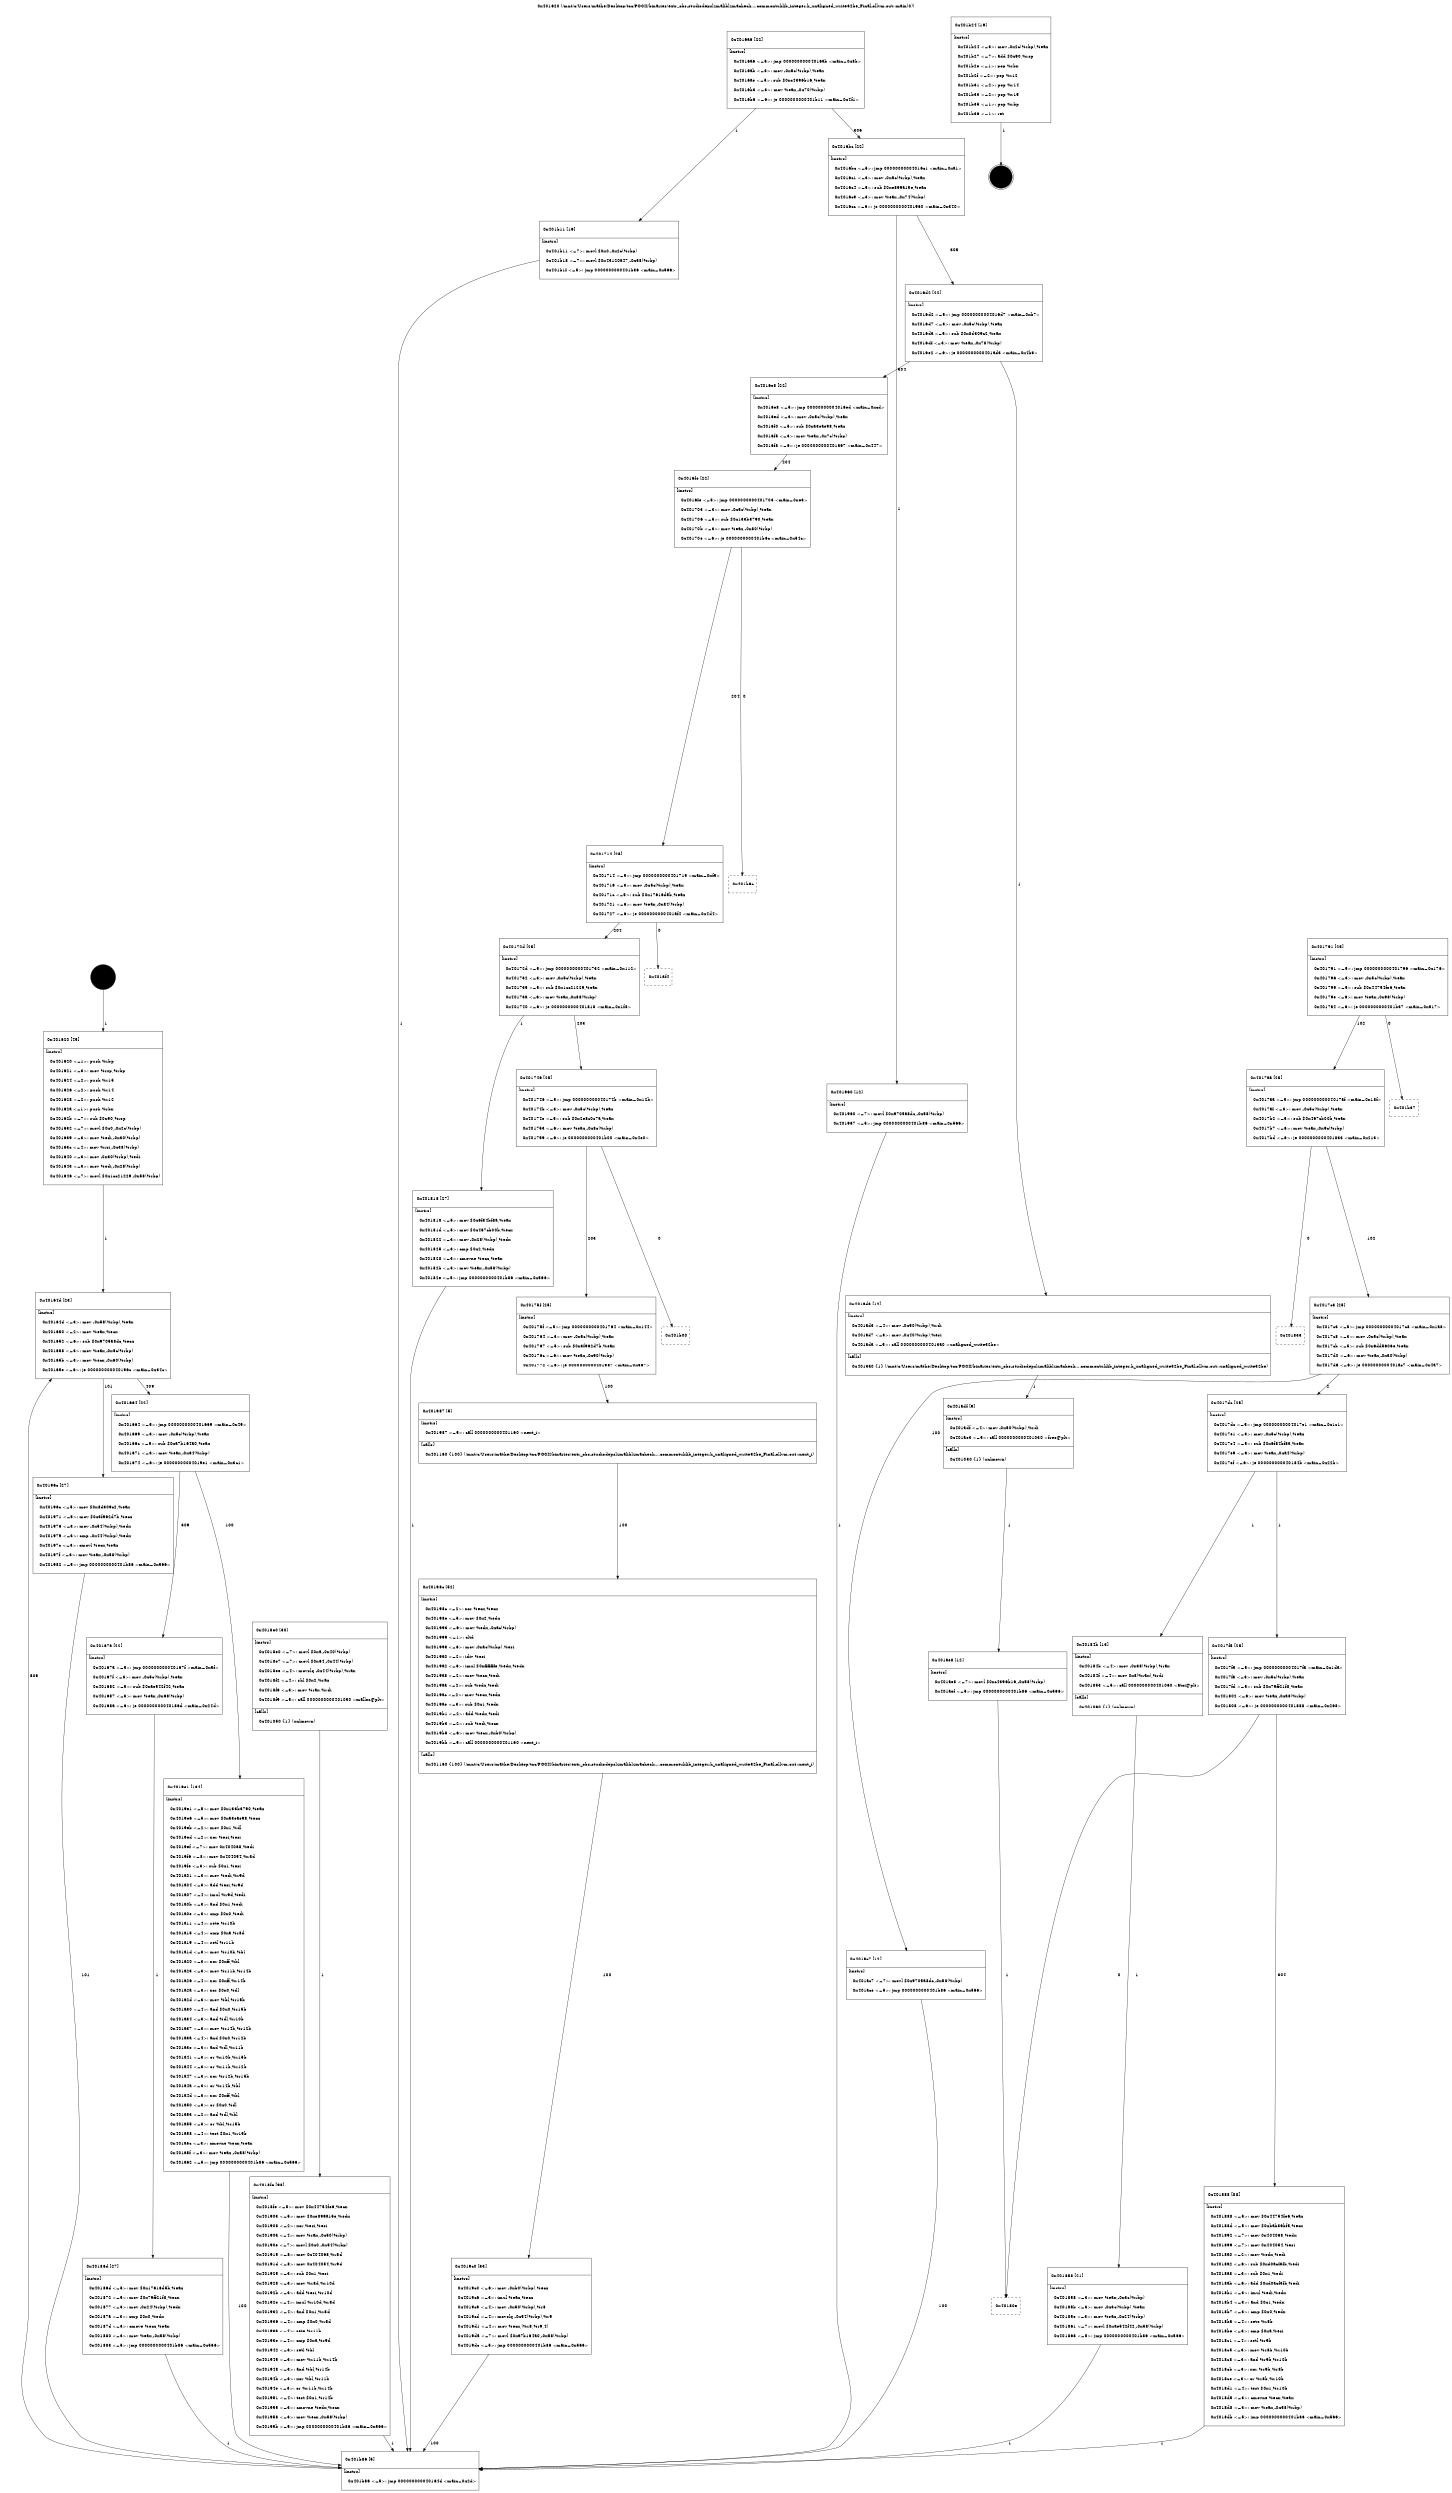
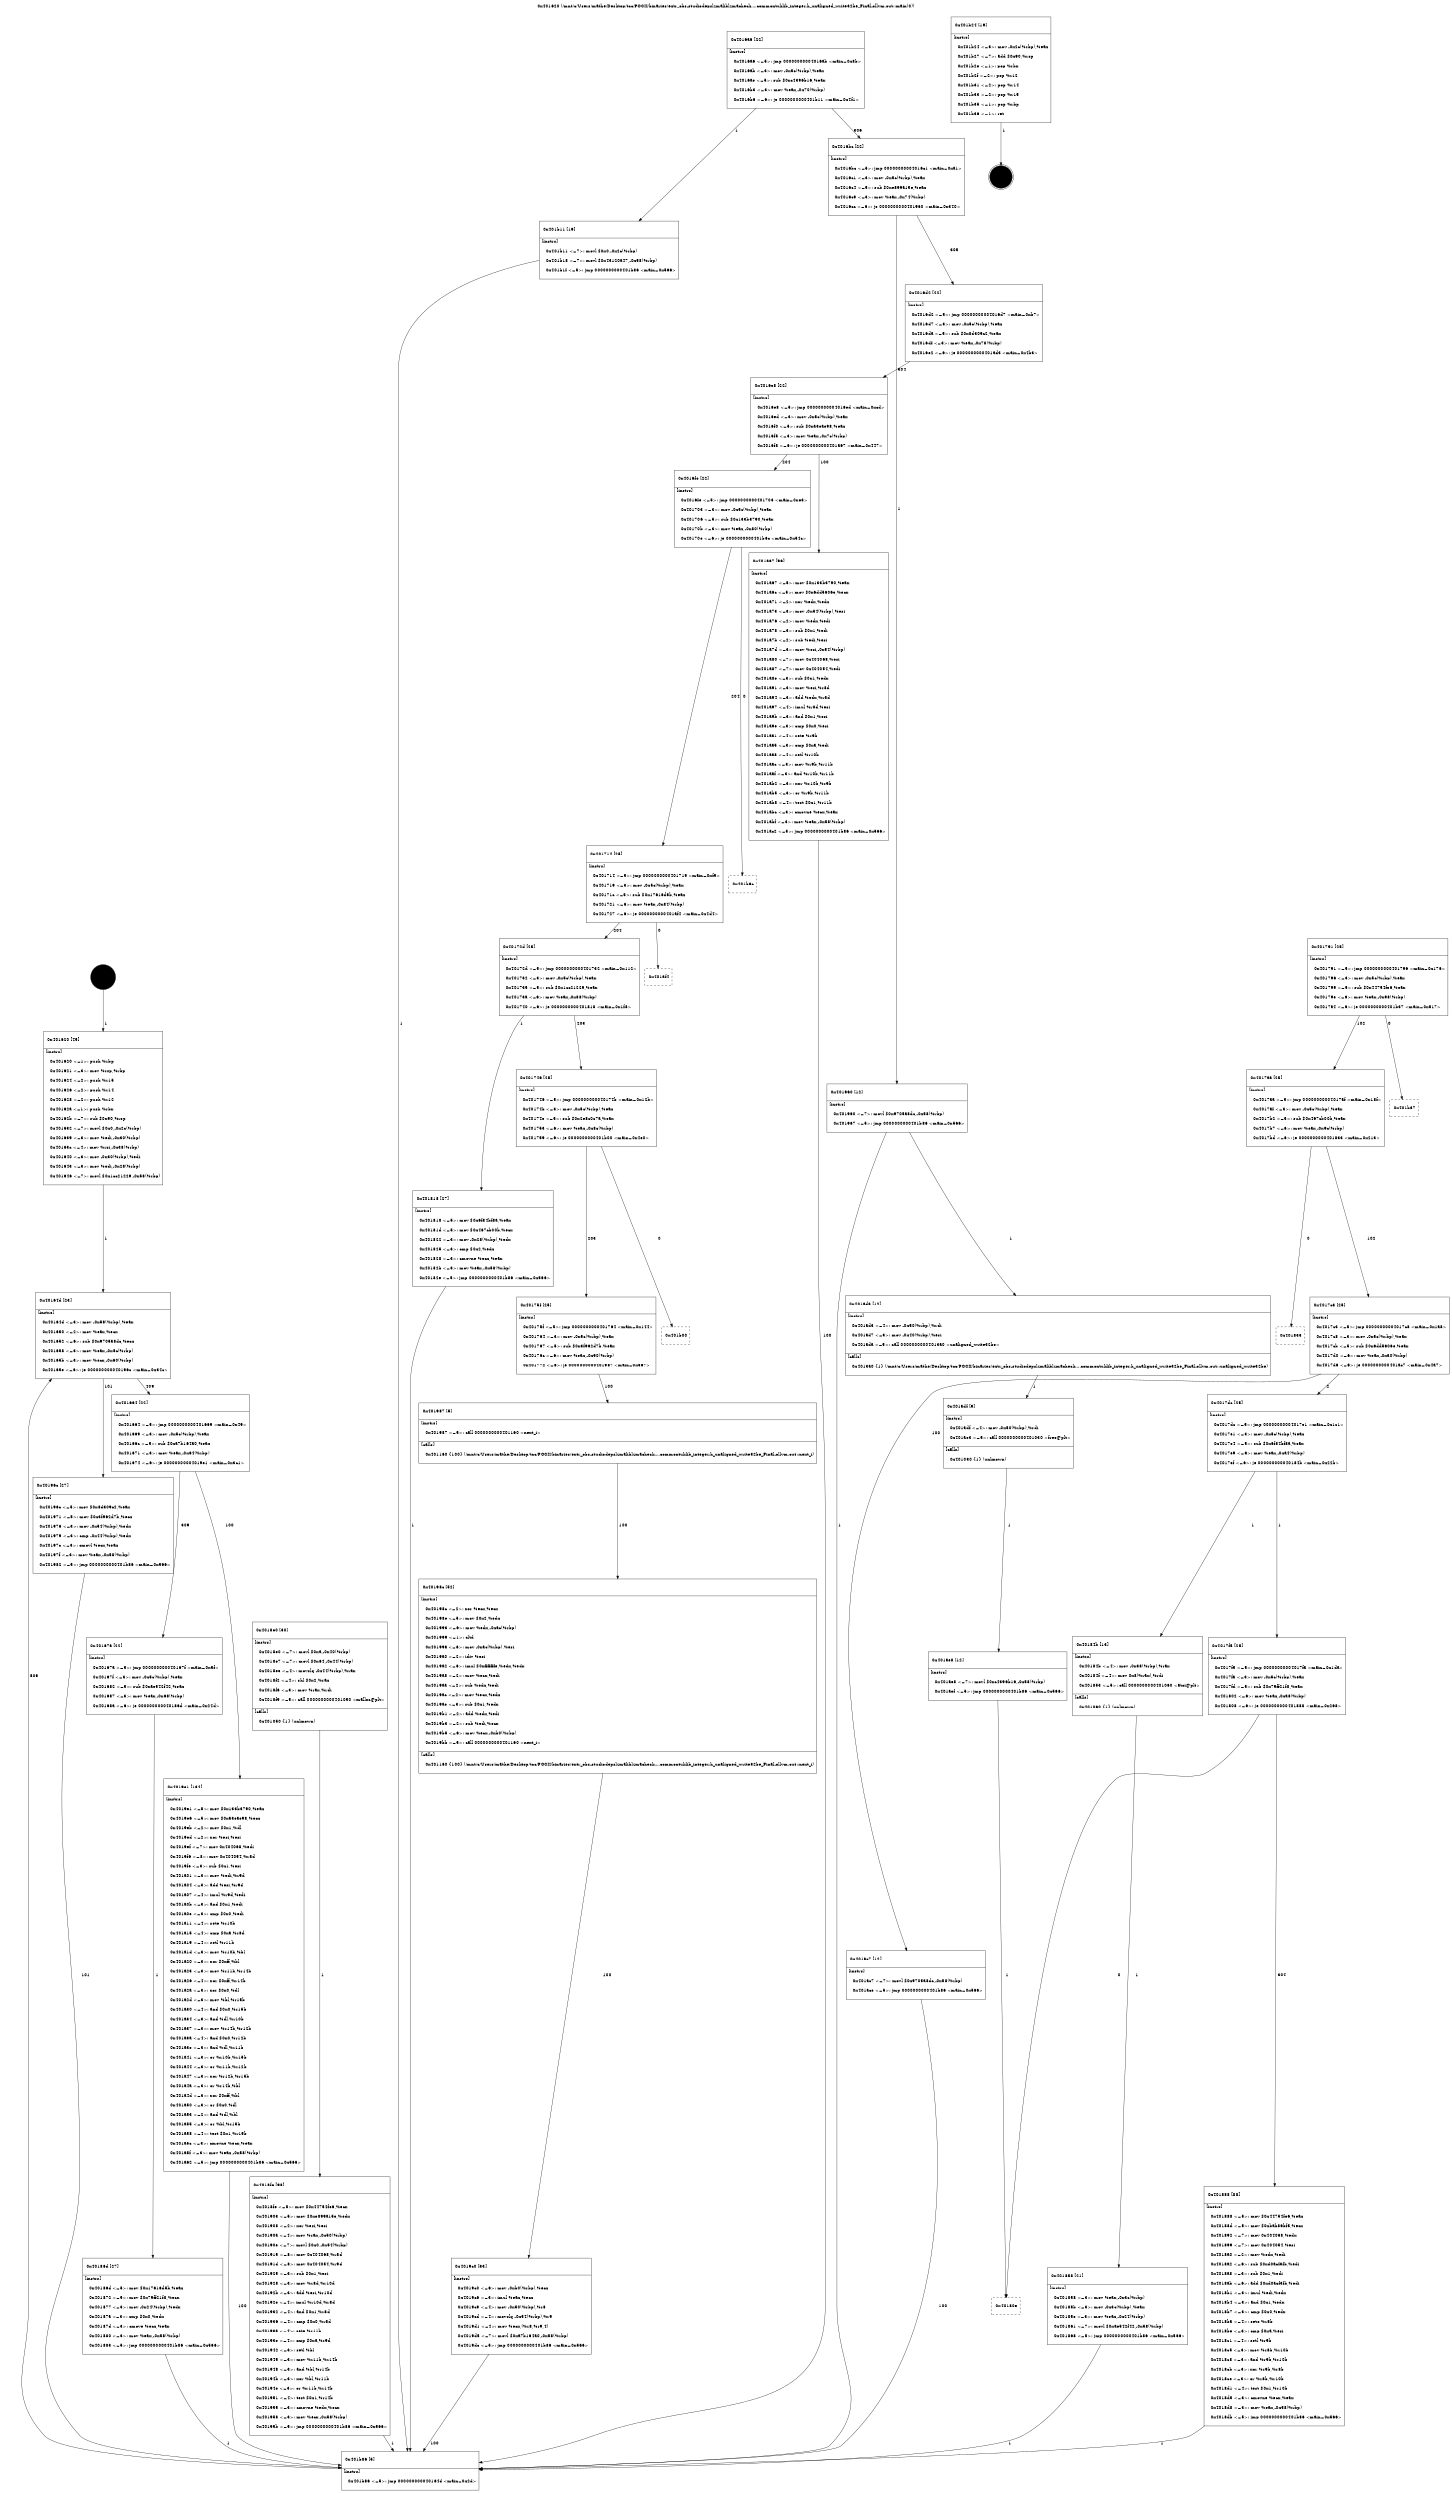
none -> (819, 697)
(1017, 827) -> (958, 1215)
